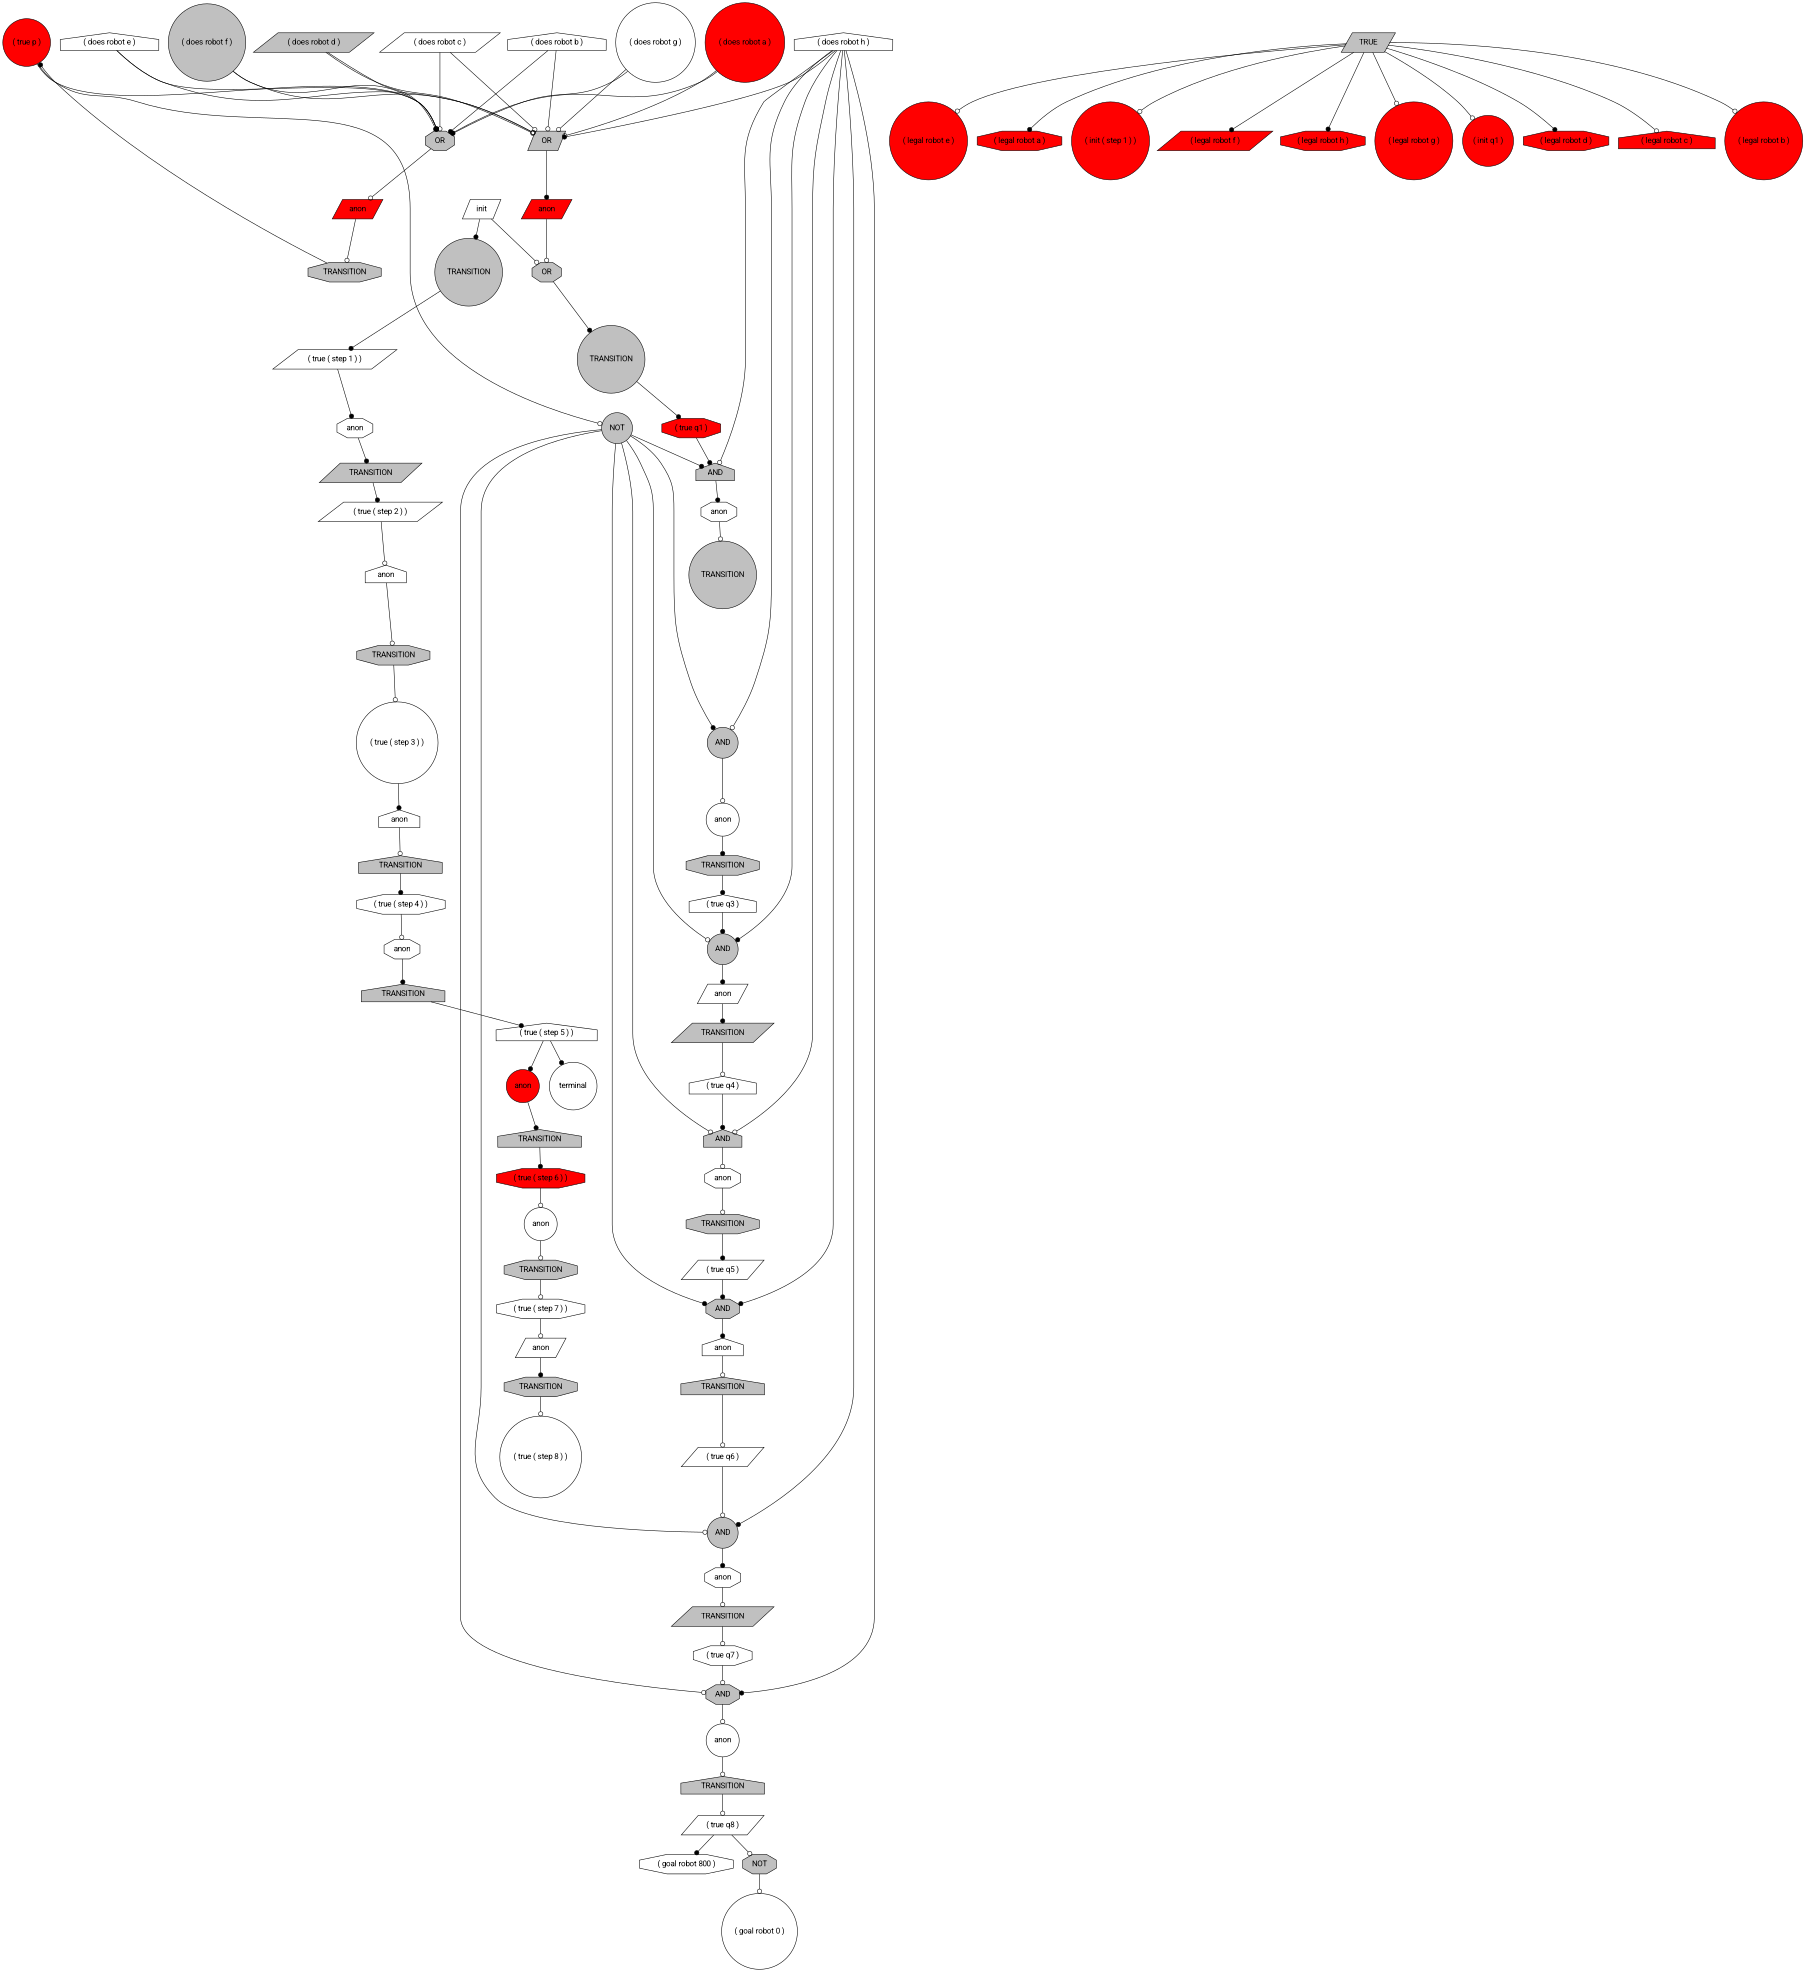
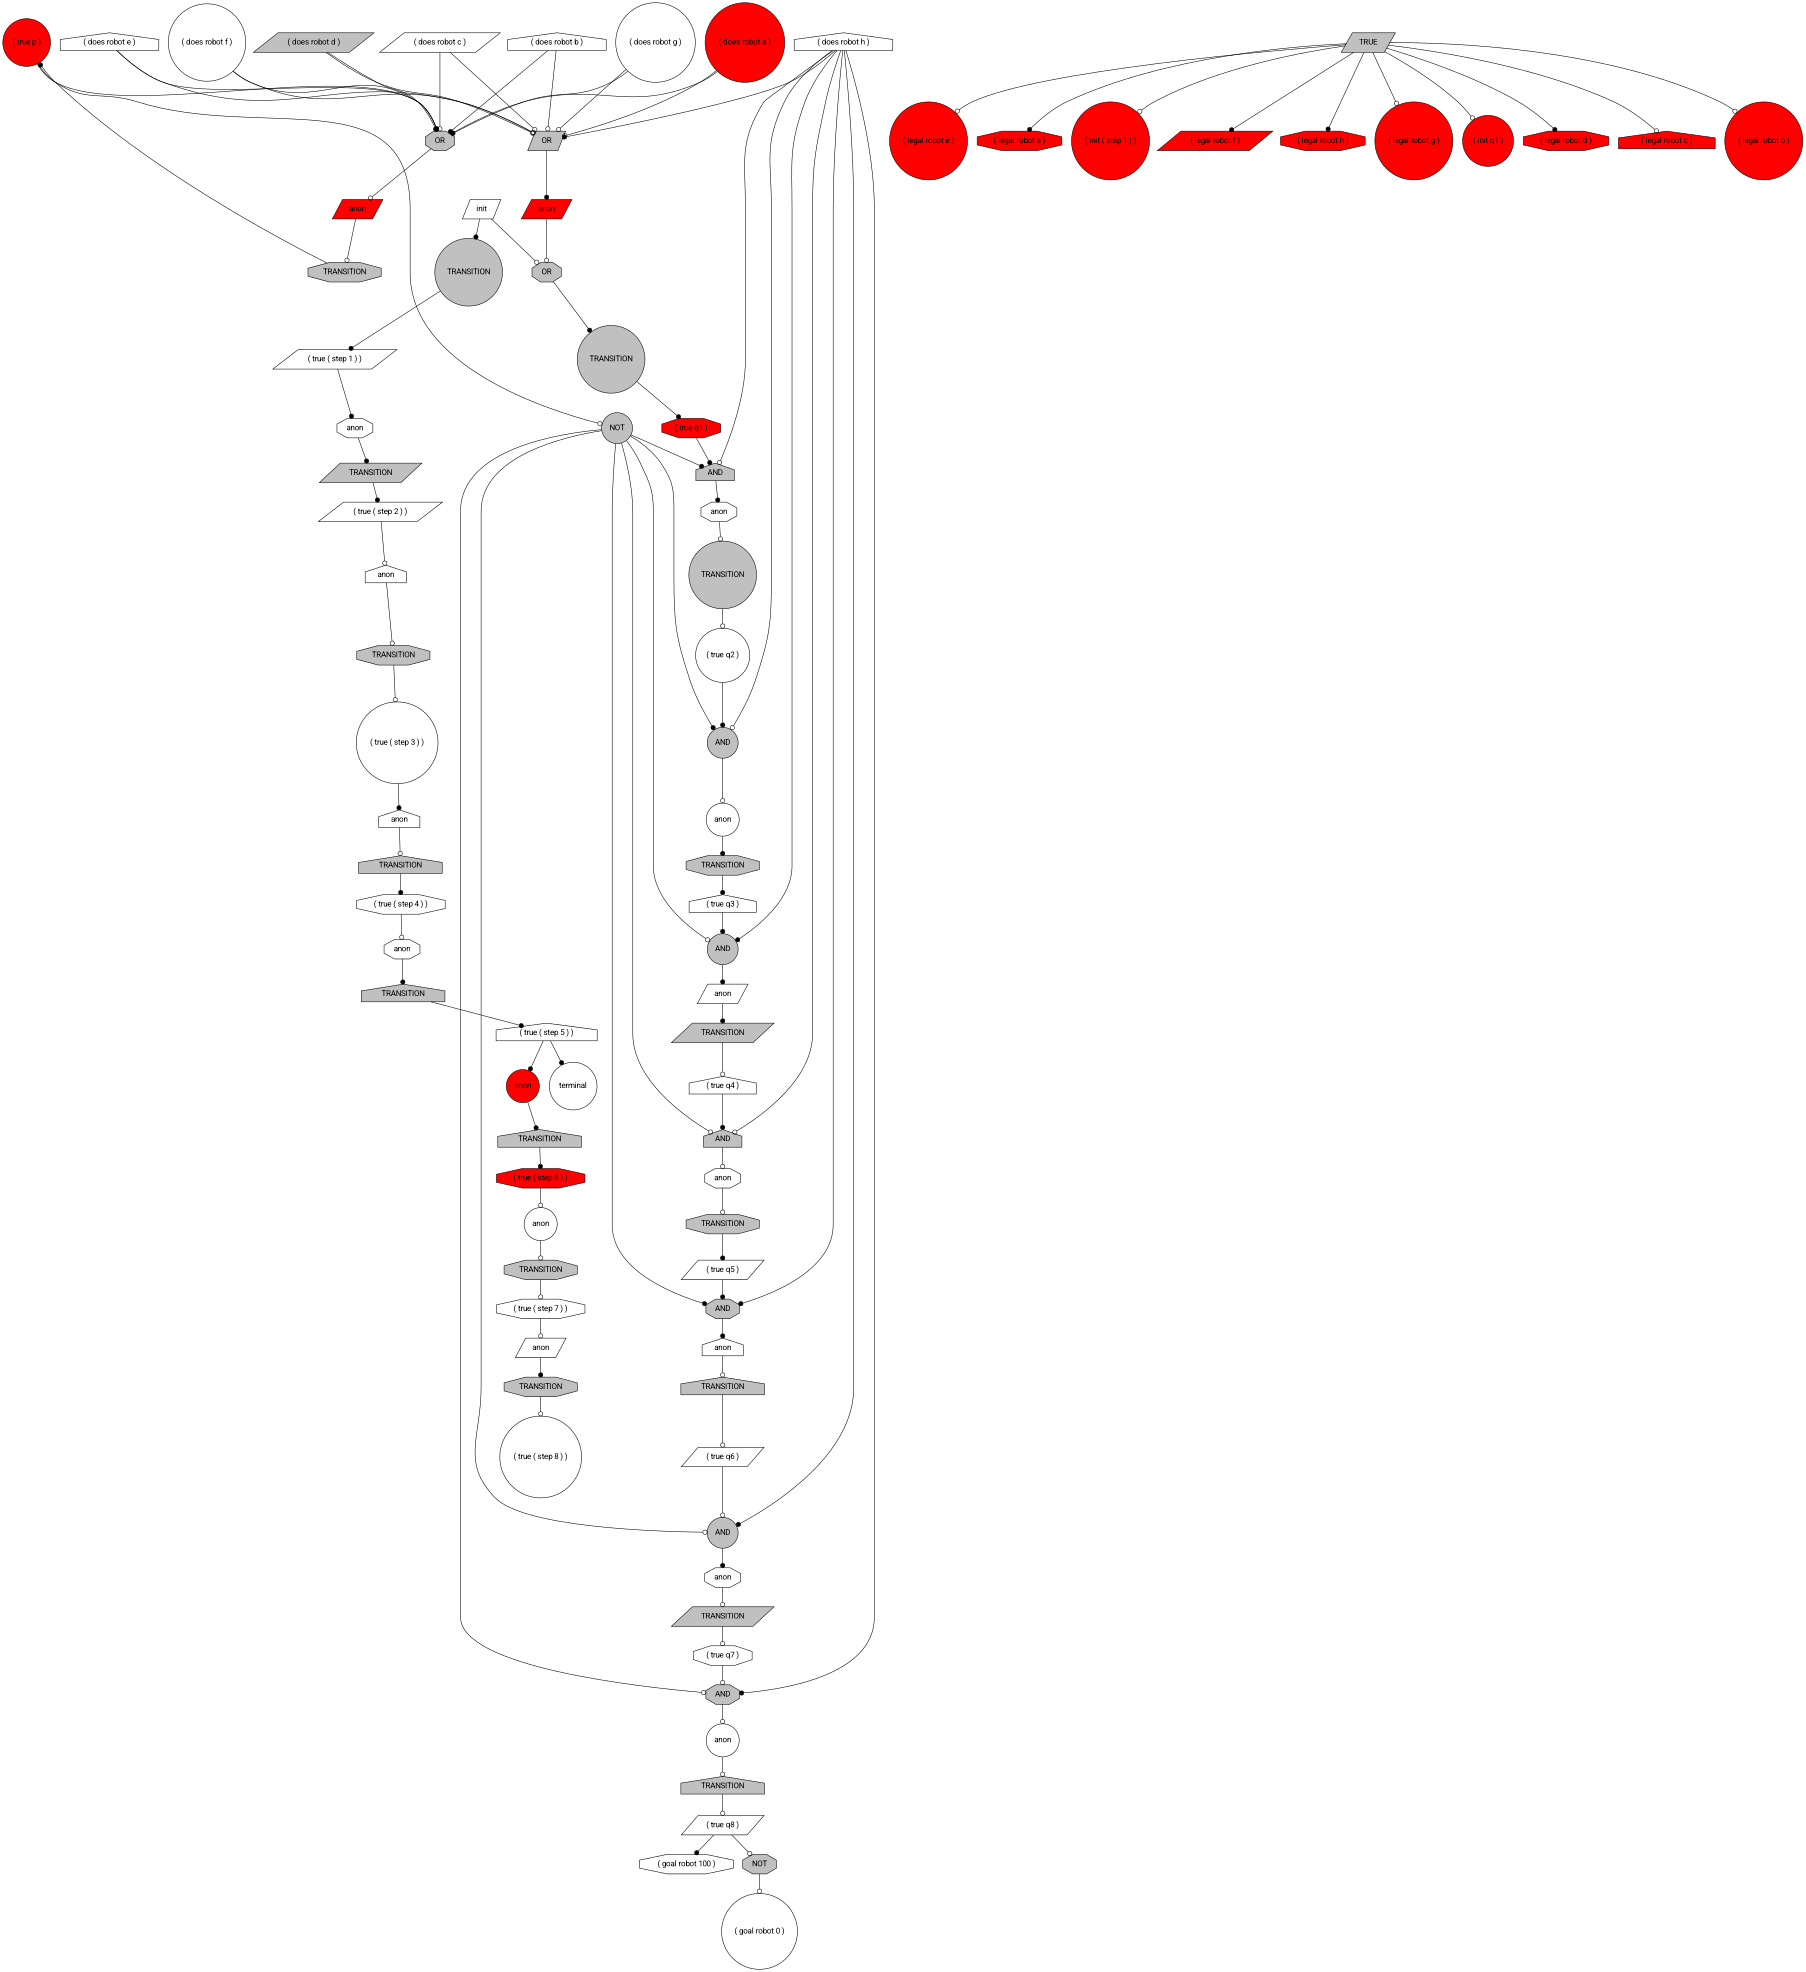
(207, 43) -> (207, 43)
none -> (723, 655)
(686, 1864) -> (686, 1864)
